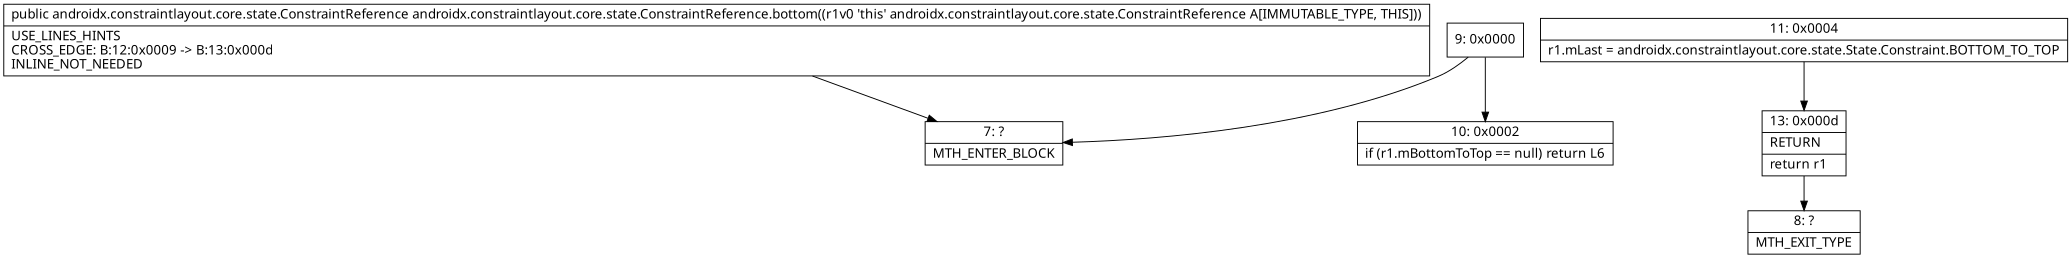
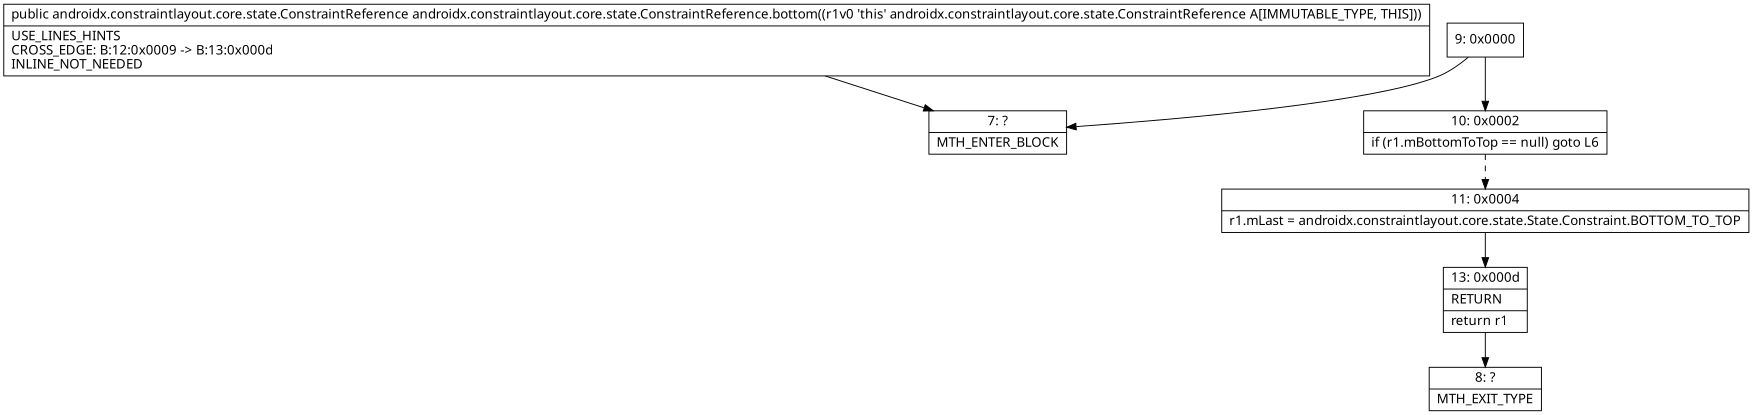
(1485, 154) -> (1485, 143)
none -> (1485, 167)
